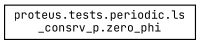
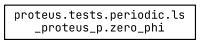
(100, 22) -> (100, 22)
